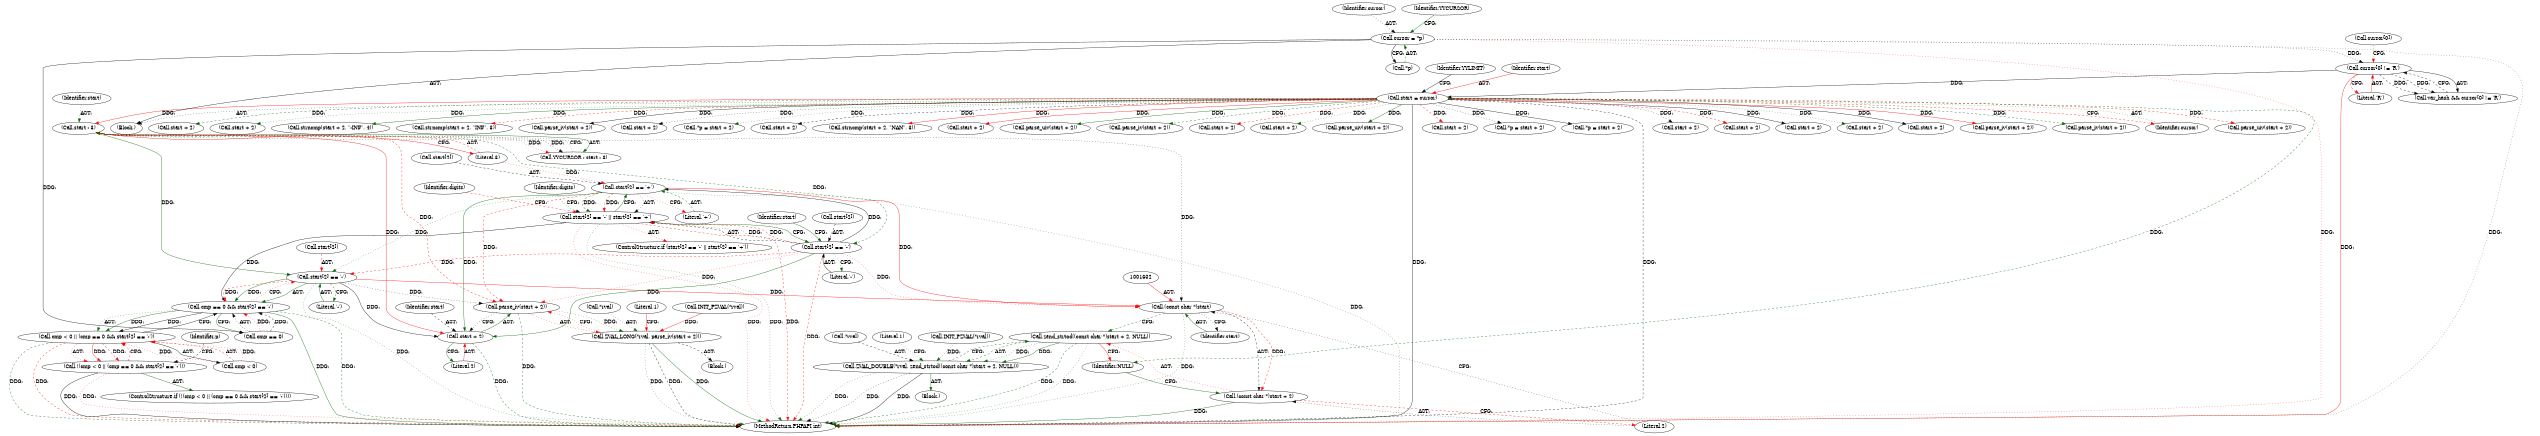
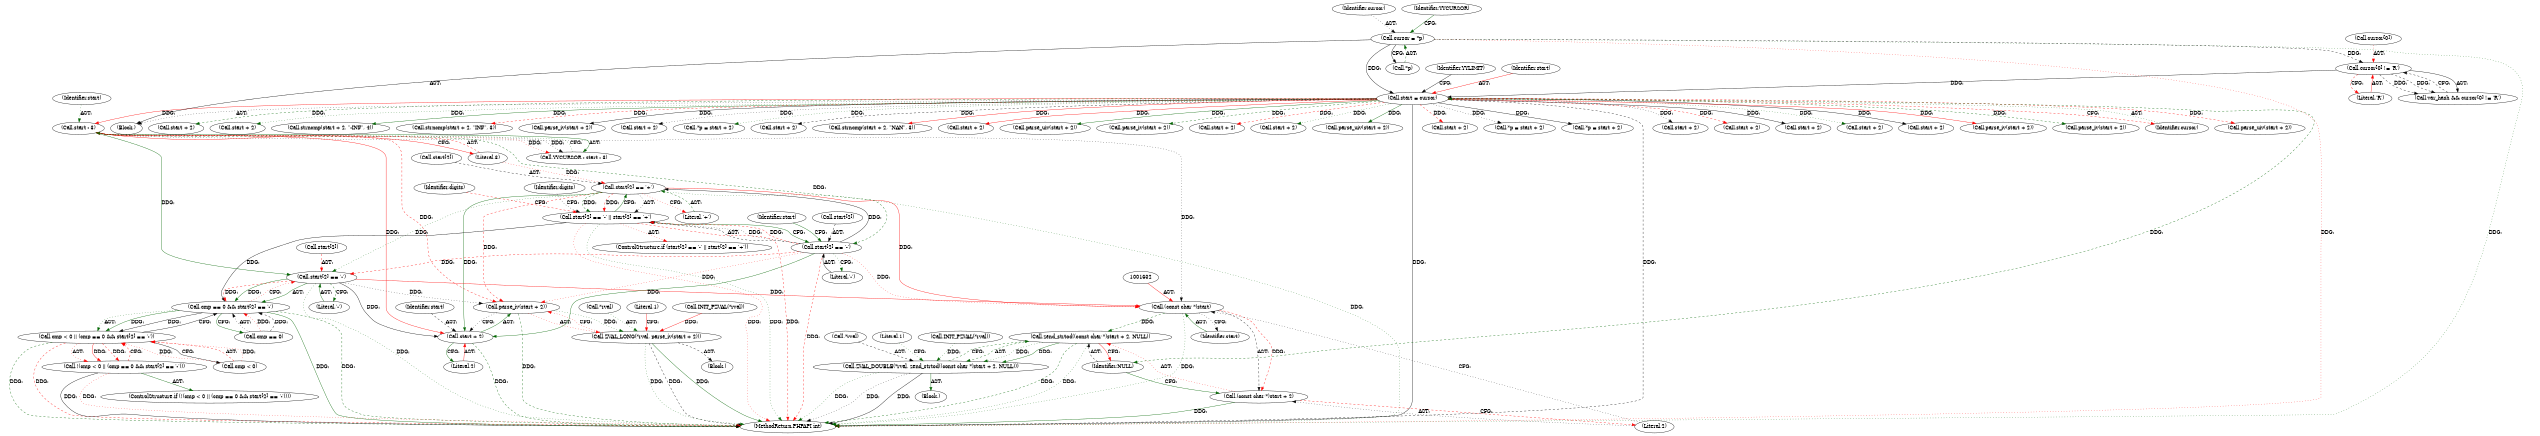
(1898, 42) -> (1898, 42)
(486, 51) -> (1366, 68)
(2380, 54) -> (2380, 54)
(1149, 322) -> (1149, 322)
(205, 337) -> none
(189, 352) -> (189, 352)
none -> (1091, 356)
(1759, 419) -> none
